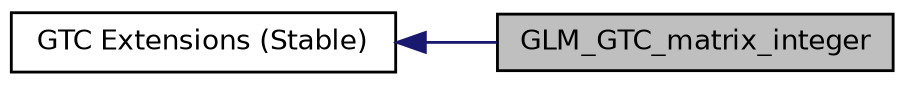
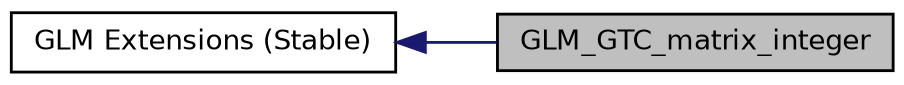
(204, 42) -> (204, 42)
